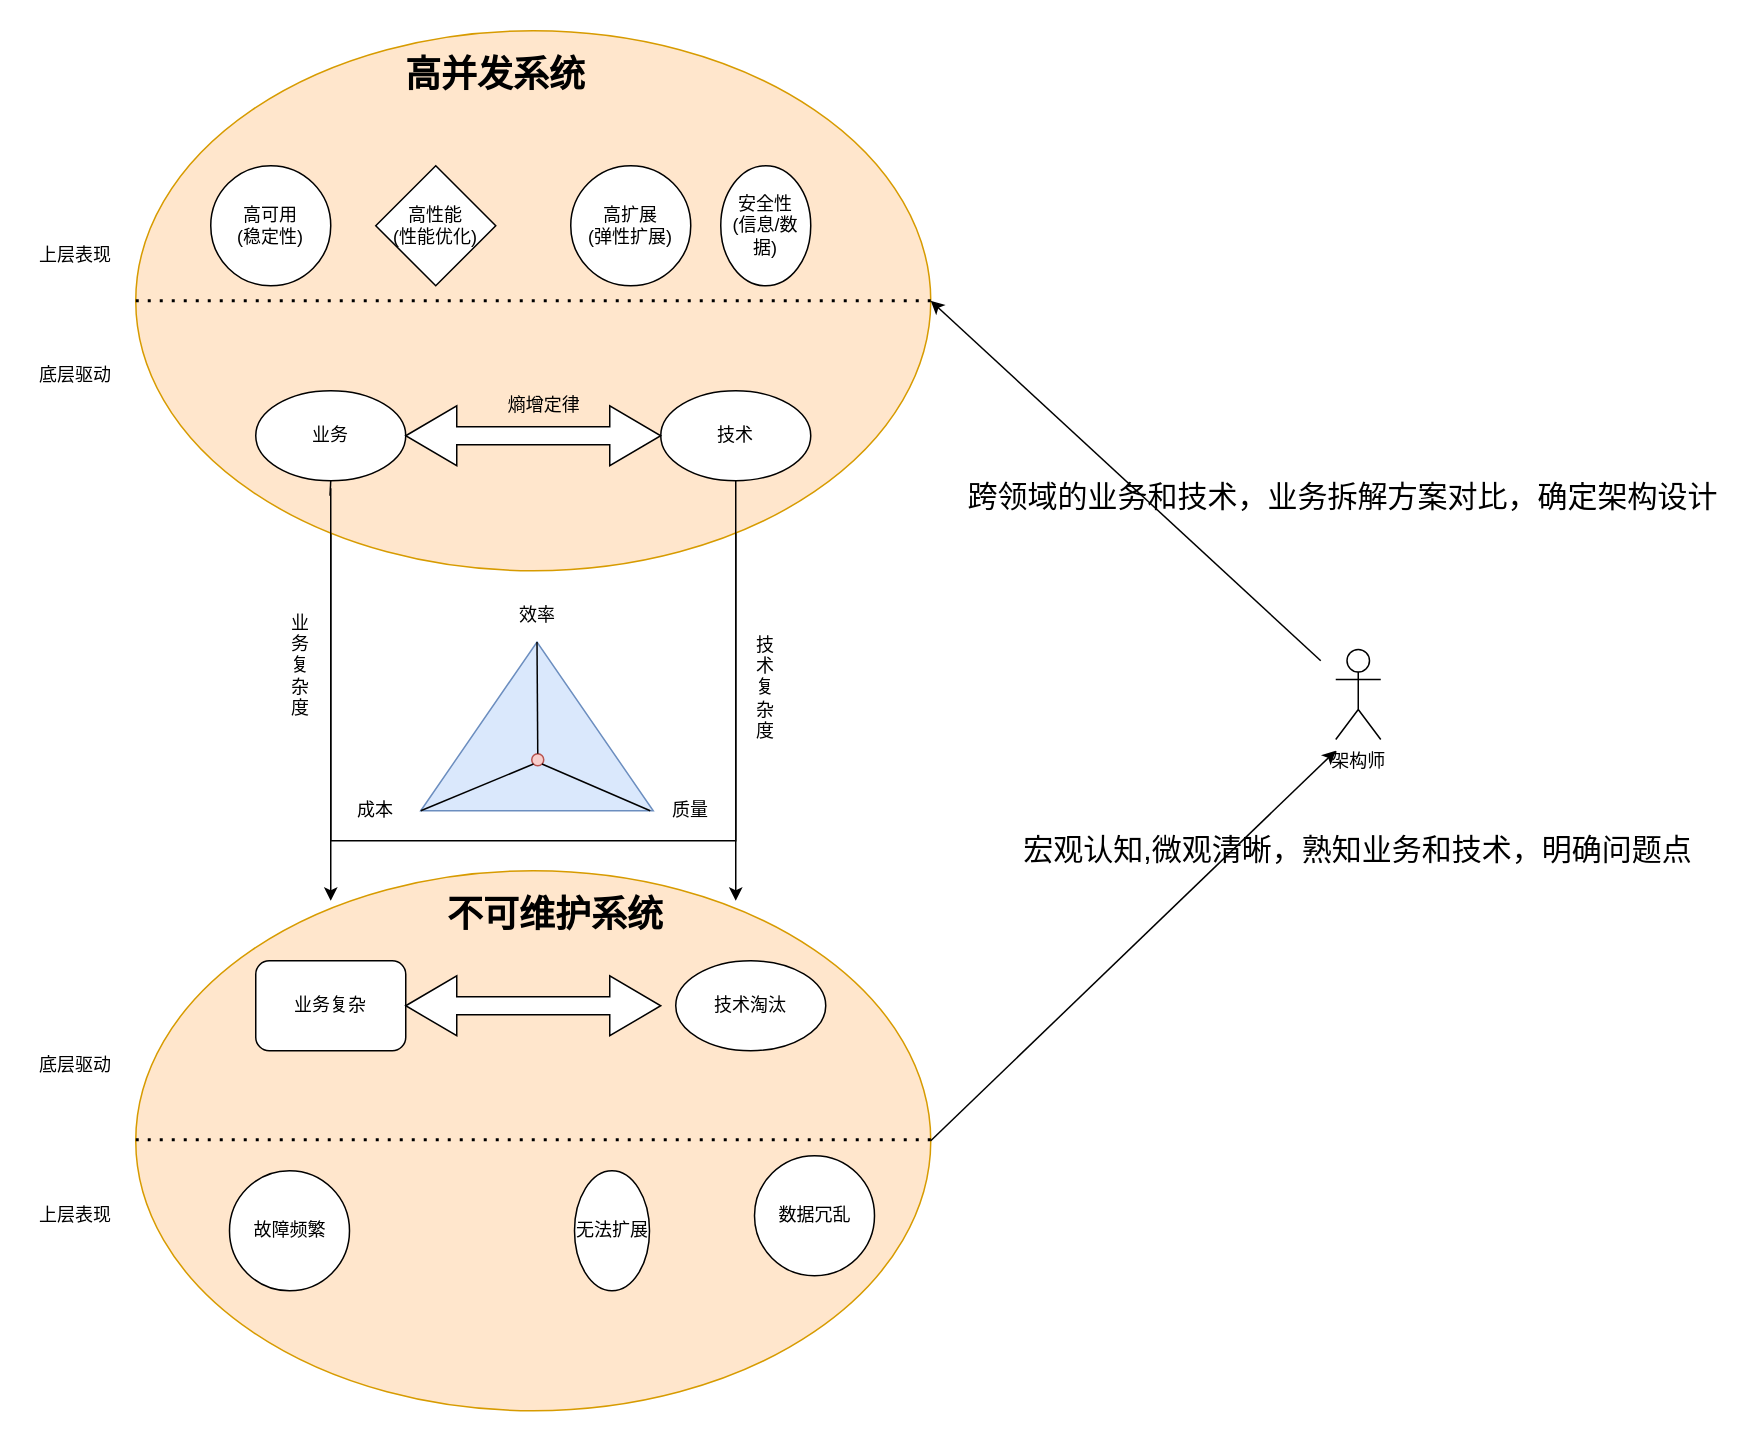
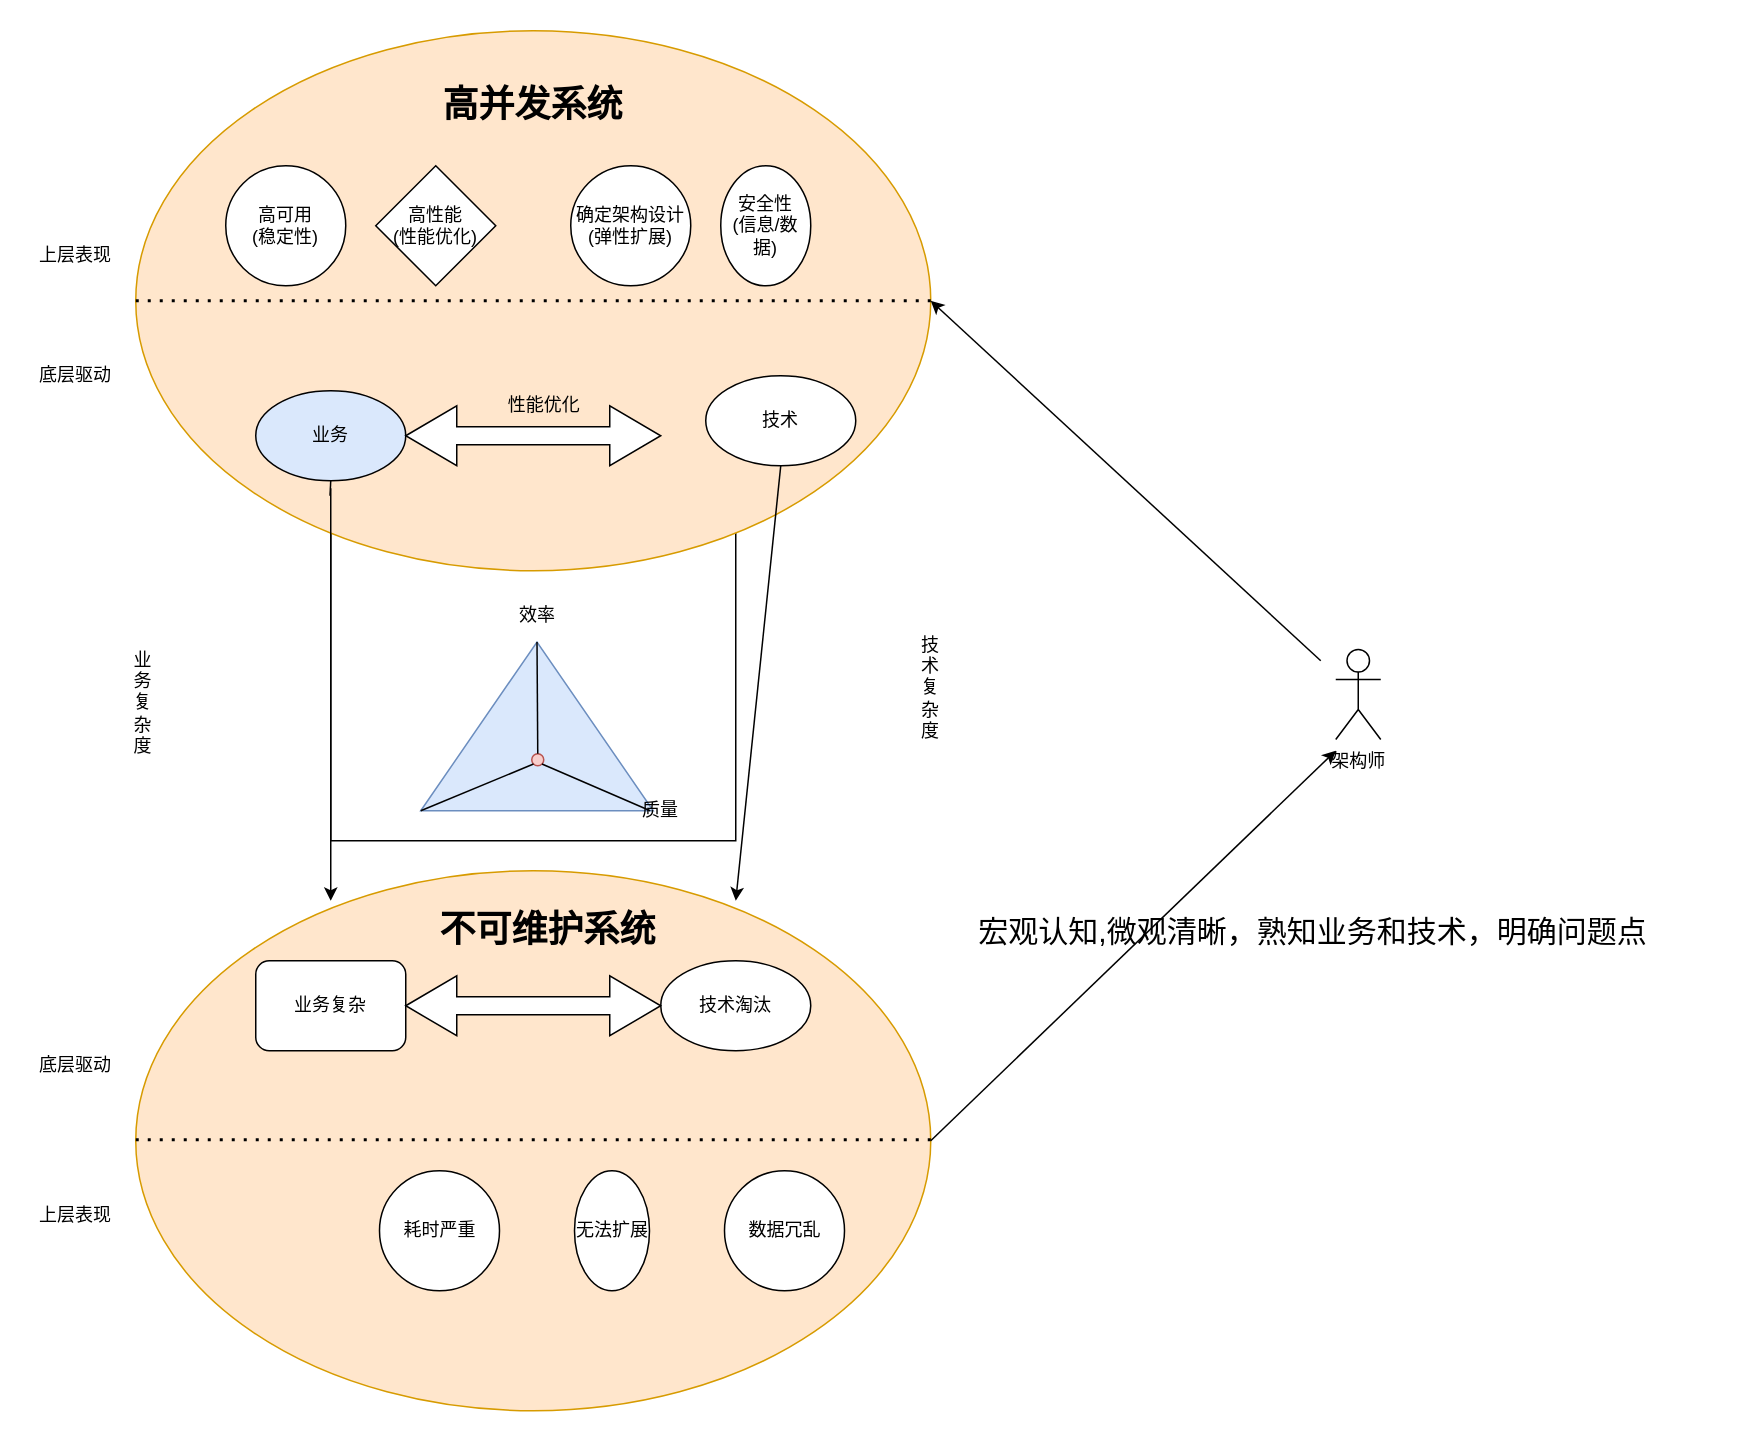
(496, 76) -> (533, 106)
(271, 226) -> (286, 226)
(631, 226) -> (631, 226)
(545, 406) -> (545, 406)
(331, 436) -> (331, 436)
(736, 436) -> (781, 421)
(1343, 496) -> none
(301, 665) -> (143, 702)
(766, 688) -> (931, 688)
(376, 811) -> none
(691, 811) -> (661, 811)
(1358, 848) -> (1313, 931)
(556, 916) -> (548, 931)
(751, 1006) -> (736, 1006)
(815, 1216) -> (785, 1231)
(290, 1231) -> none
none -> (440, 1231)
